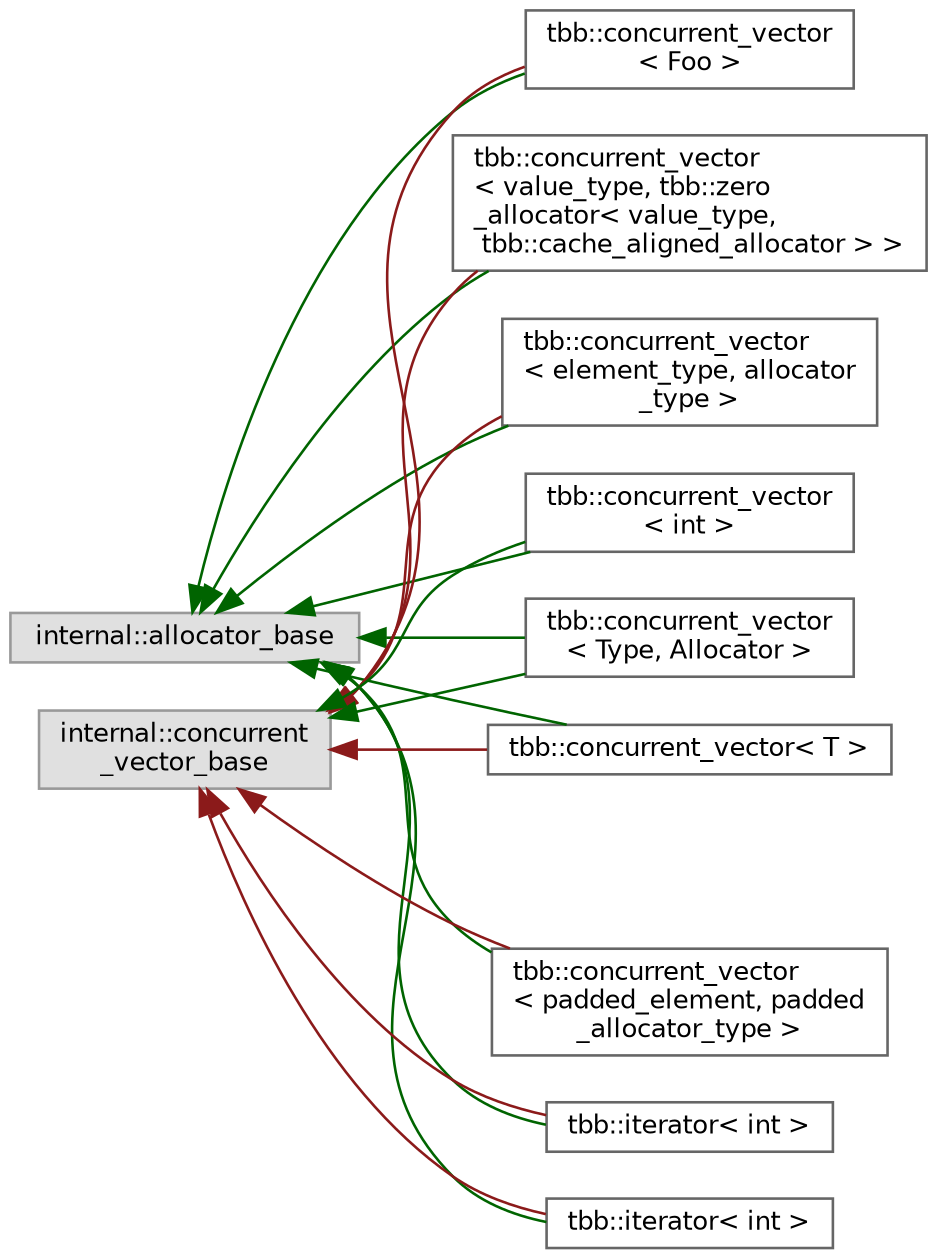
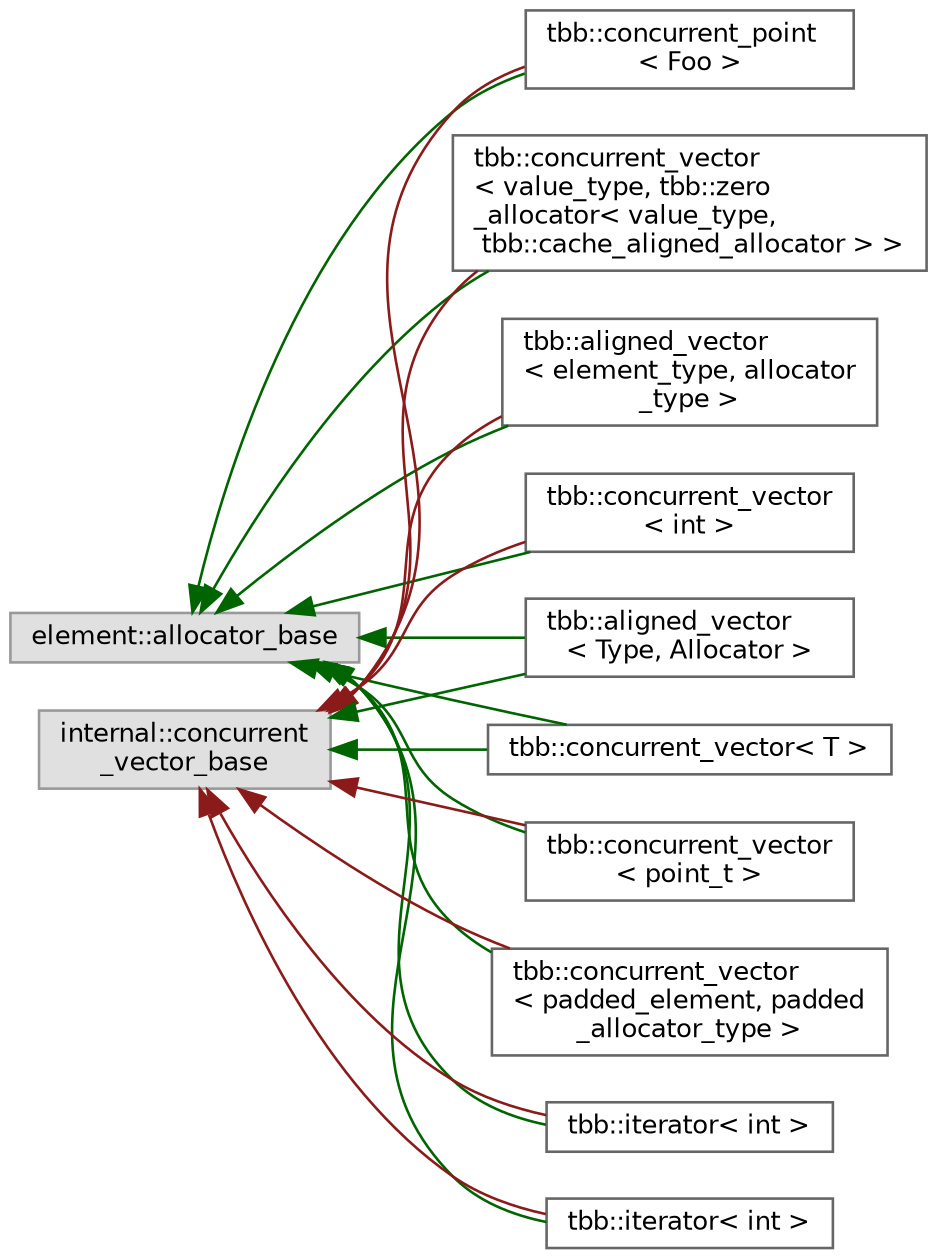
(690, 49) -> (690, 49)
(690, 372) -> (690, 372)
(425, 600) -> (425, 600)
(185, 638) -> (185, 638)
(690, 638) -> (690, 638)
(422, 750) -> (429, 750)
none -> (690, 862)
